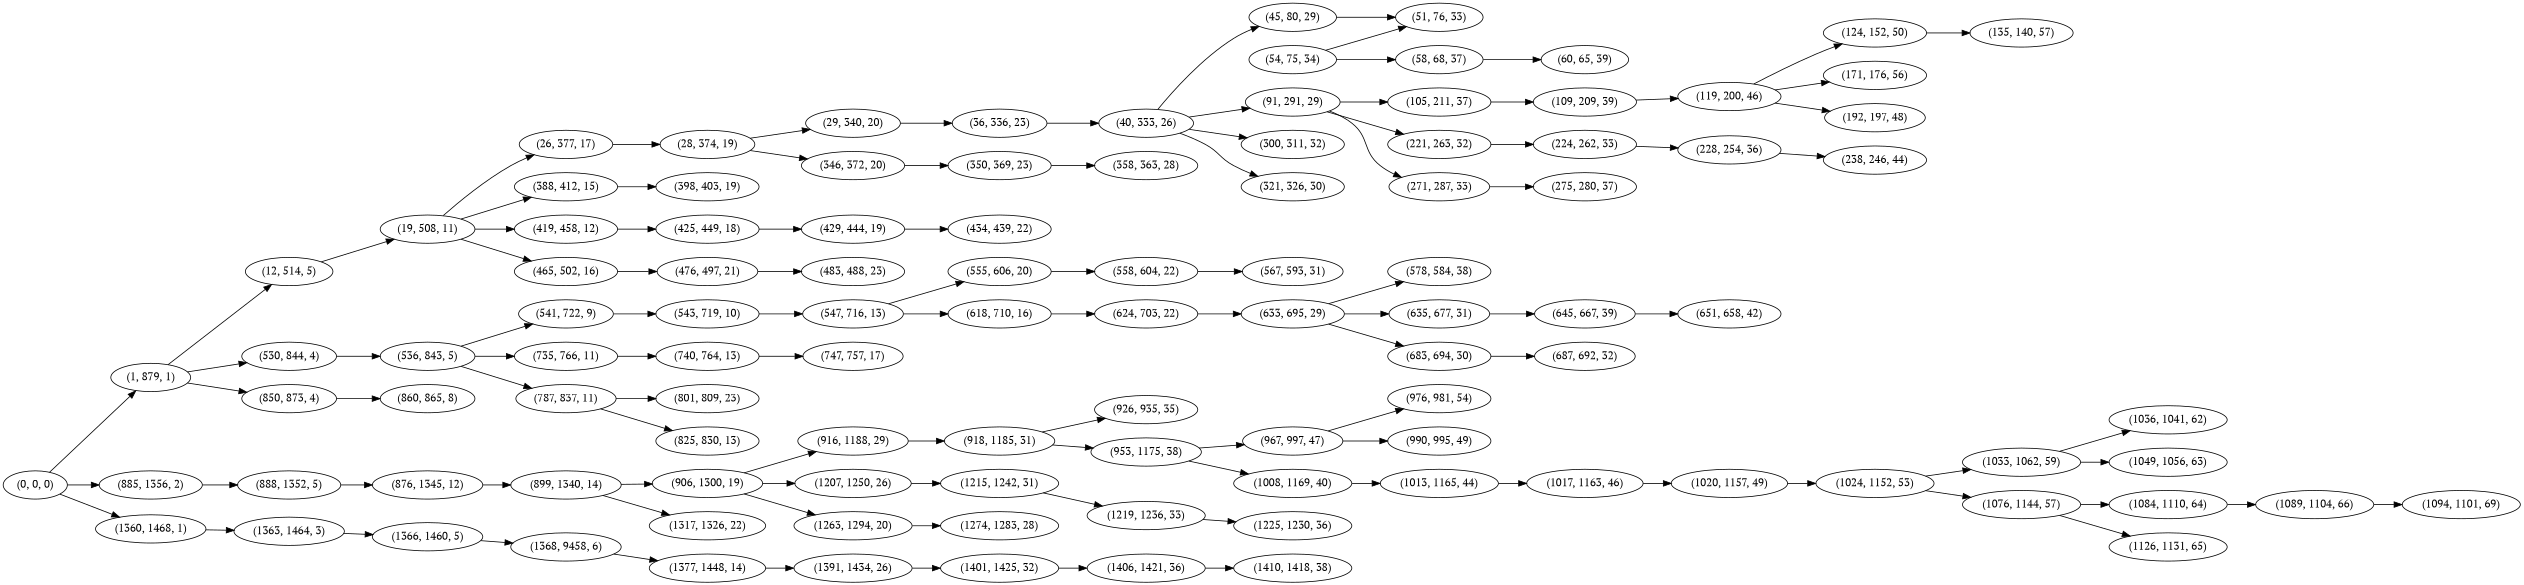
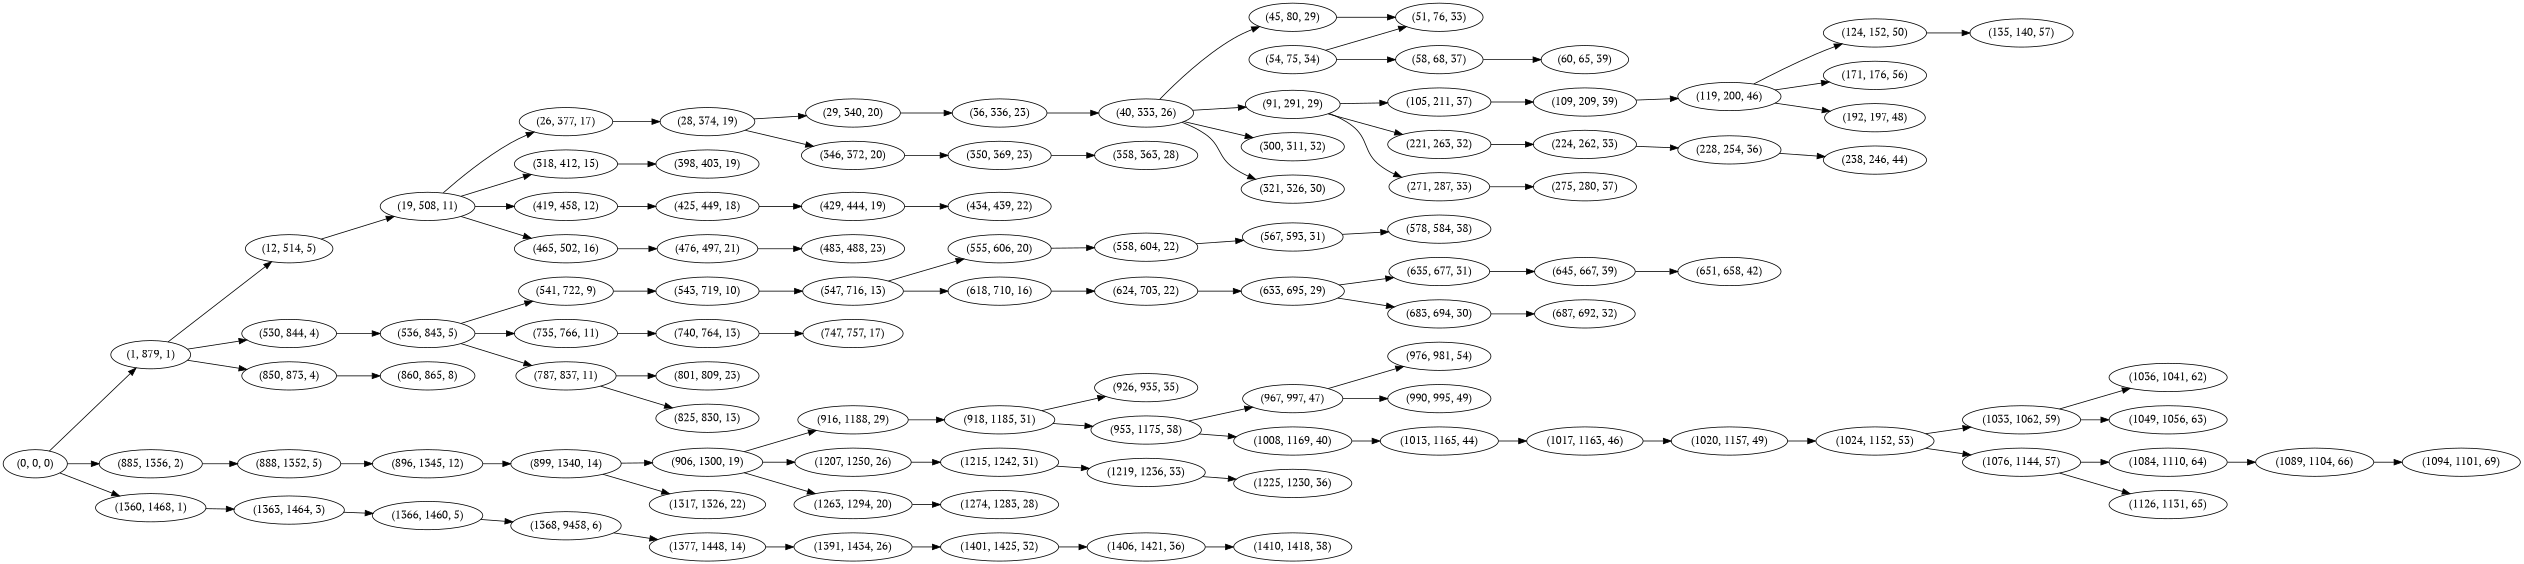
(566, 187) -> (566, 164)
(1362, 294) -> (1361, 233)
(428, 485) -> (428, 464)
